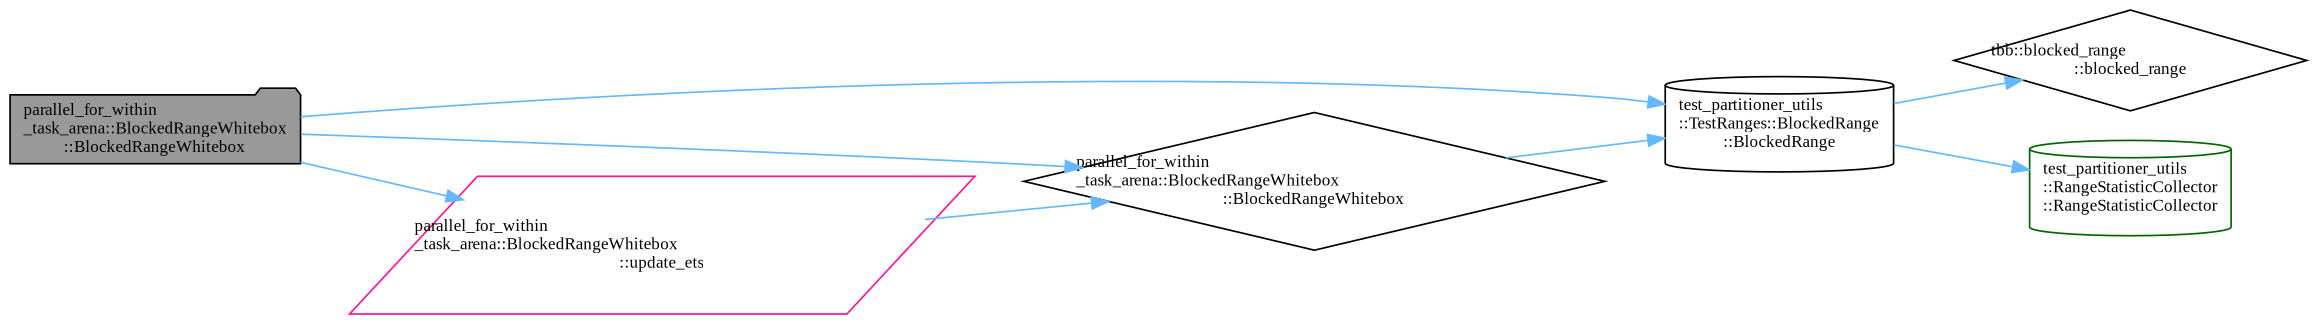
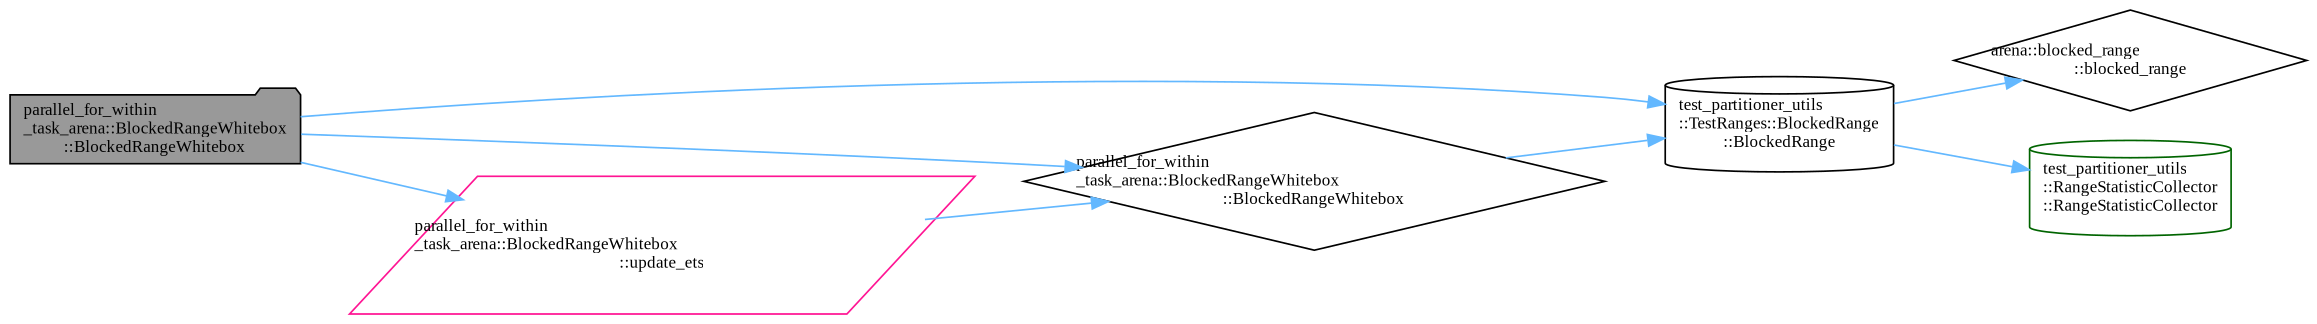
(2130, 60) -> (2130, 60)
